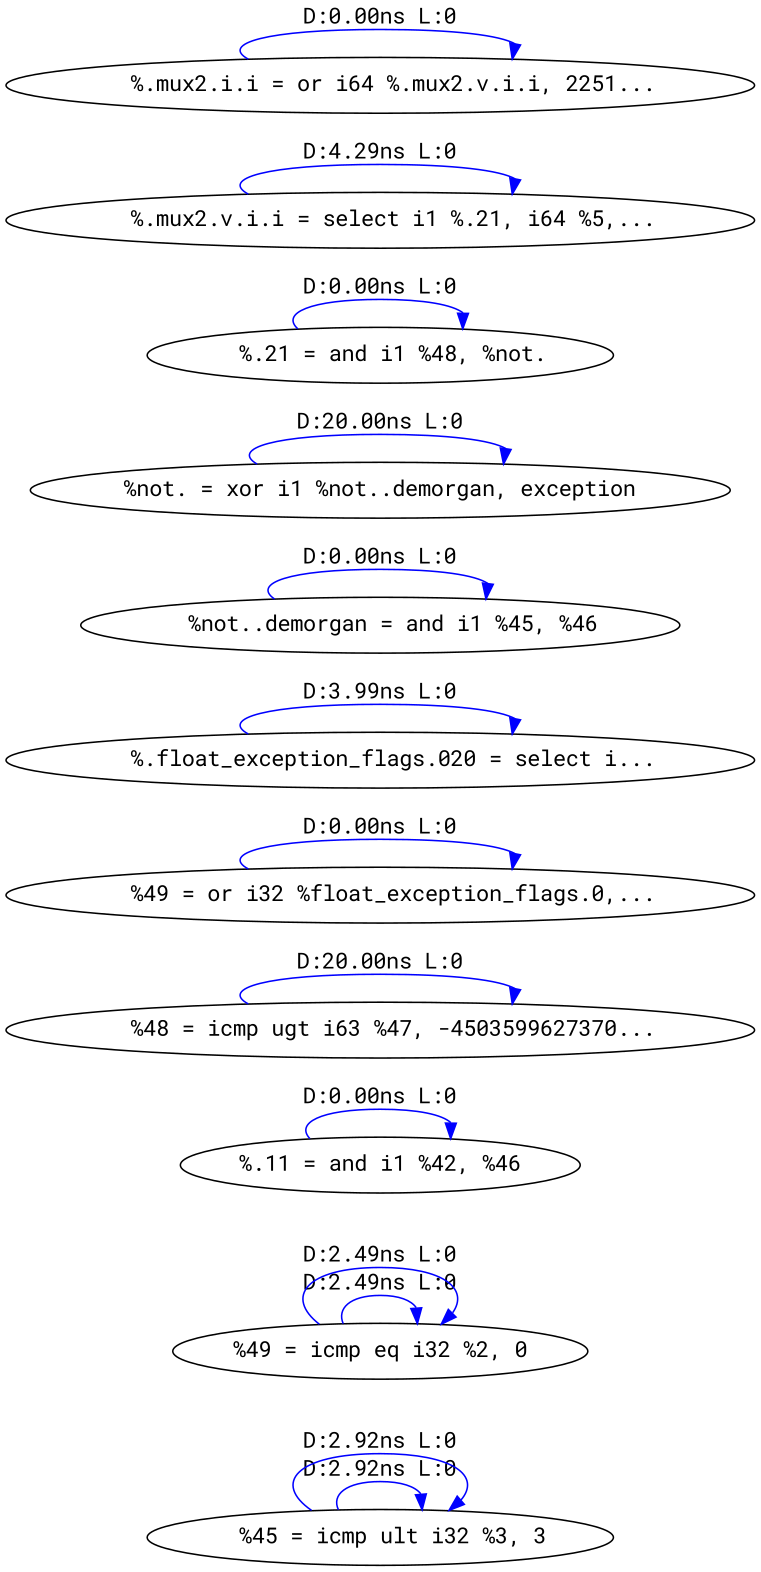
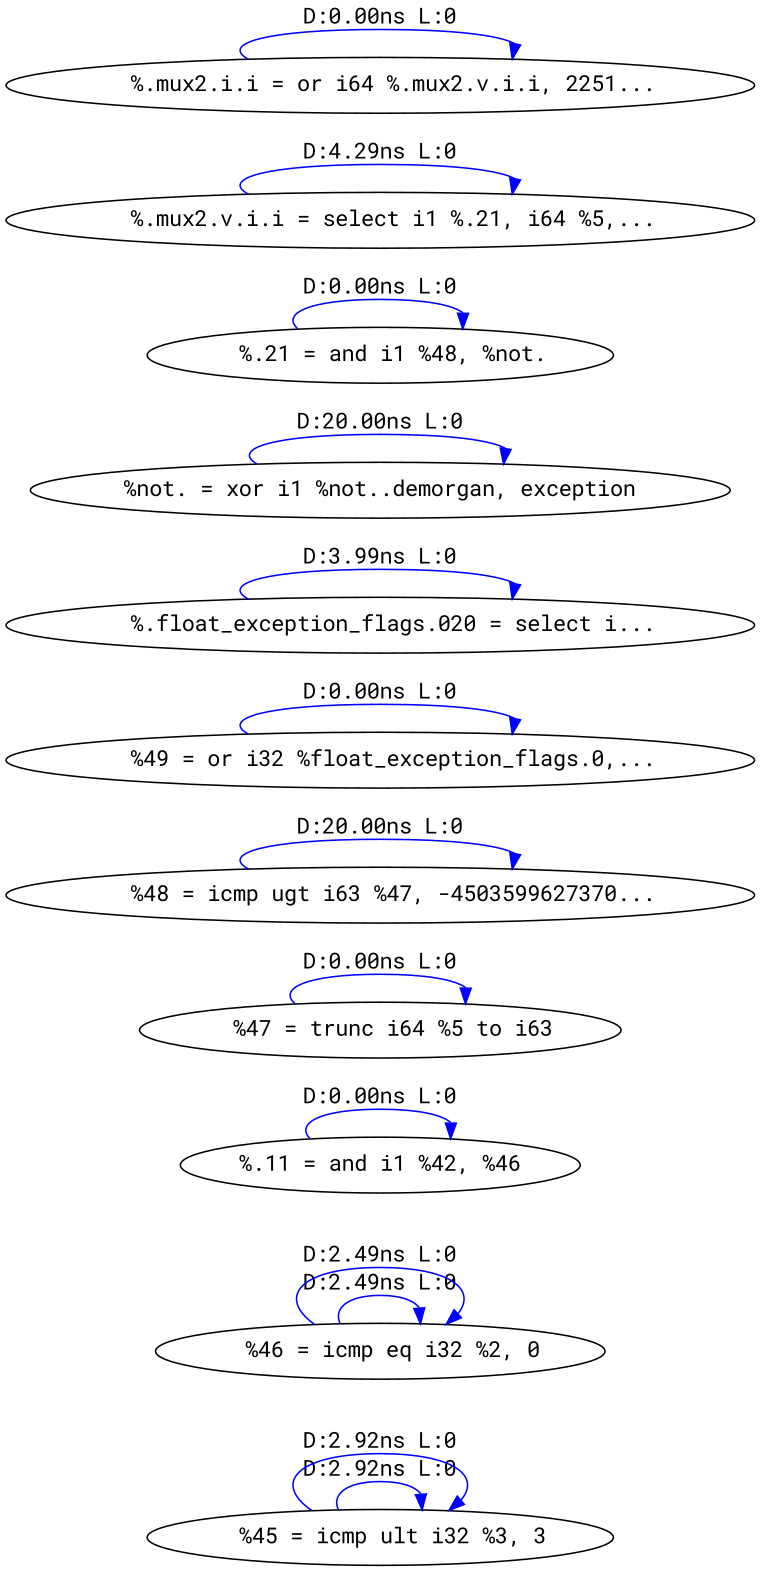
(380, 625) -> none
none -> (380, 1030)
(380, 1351) -> (380, 1351)
